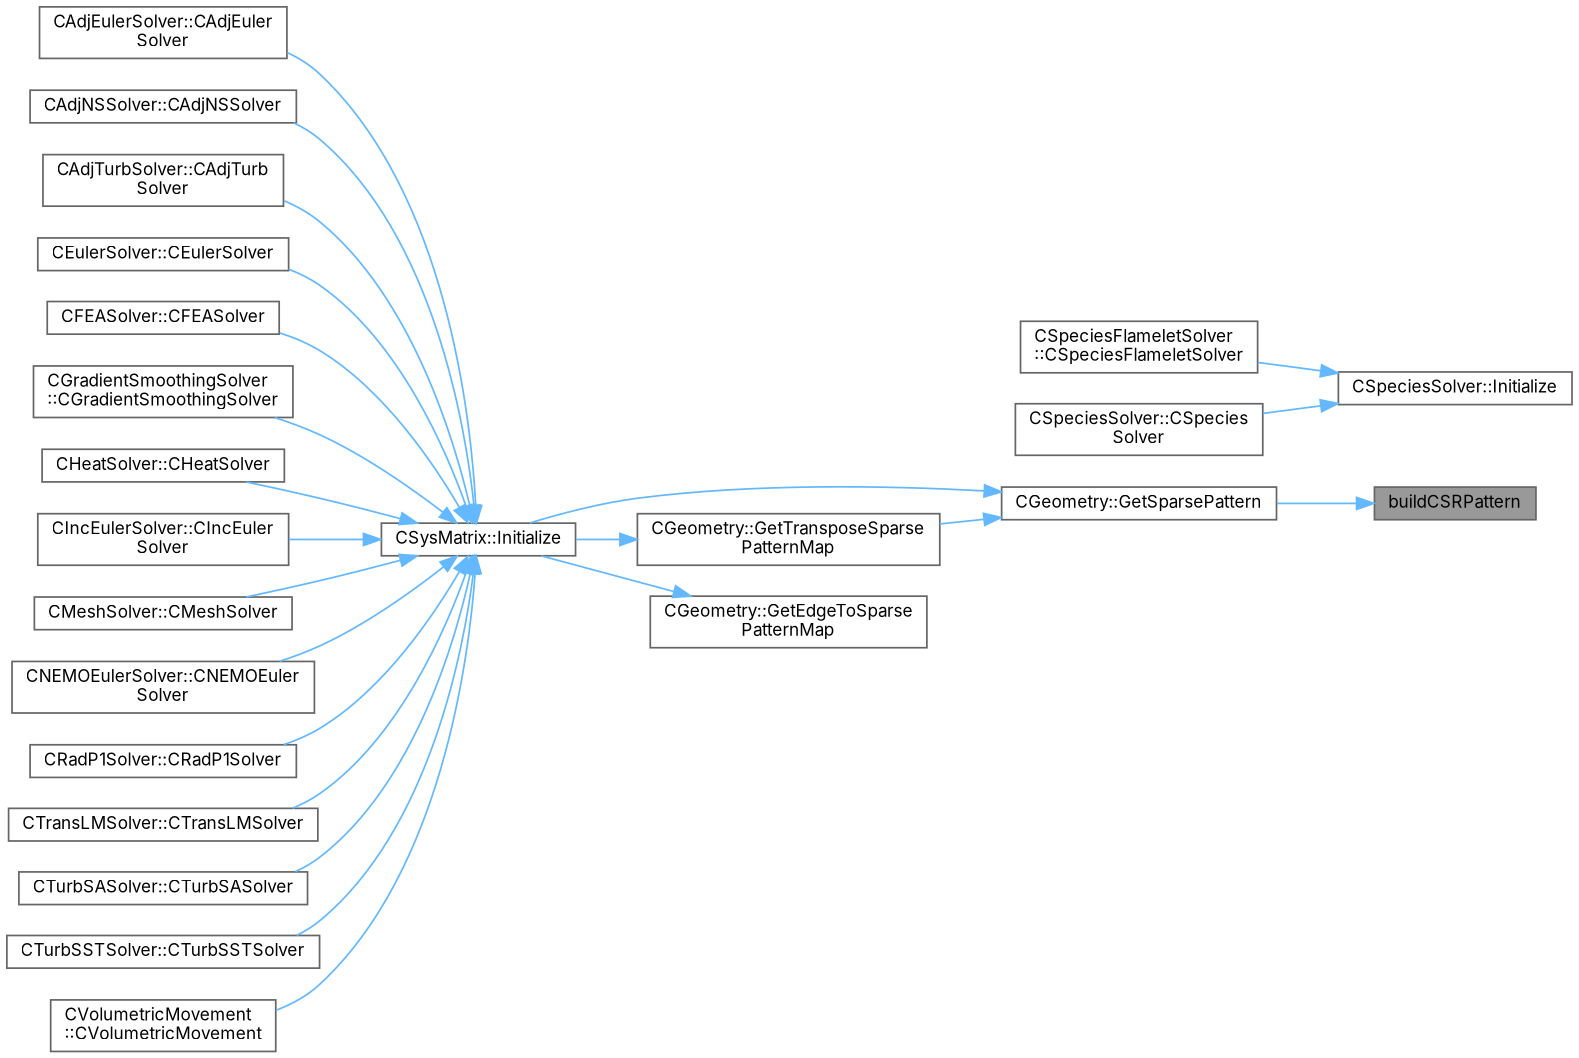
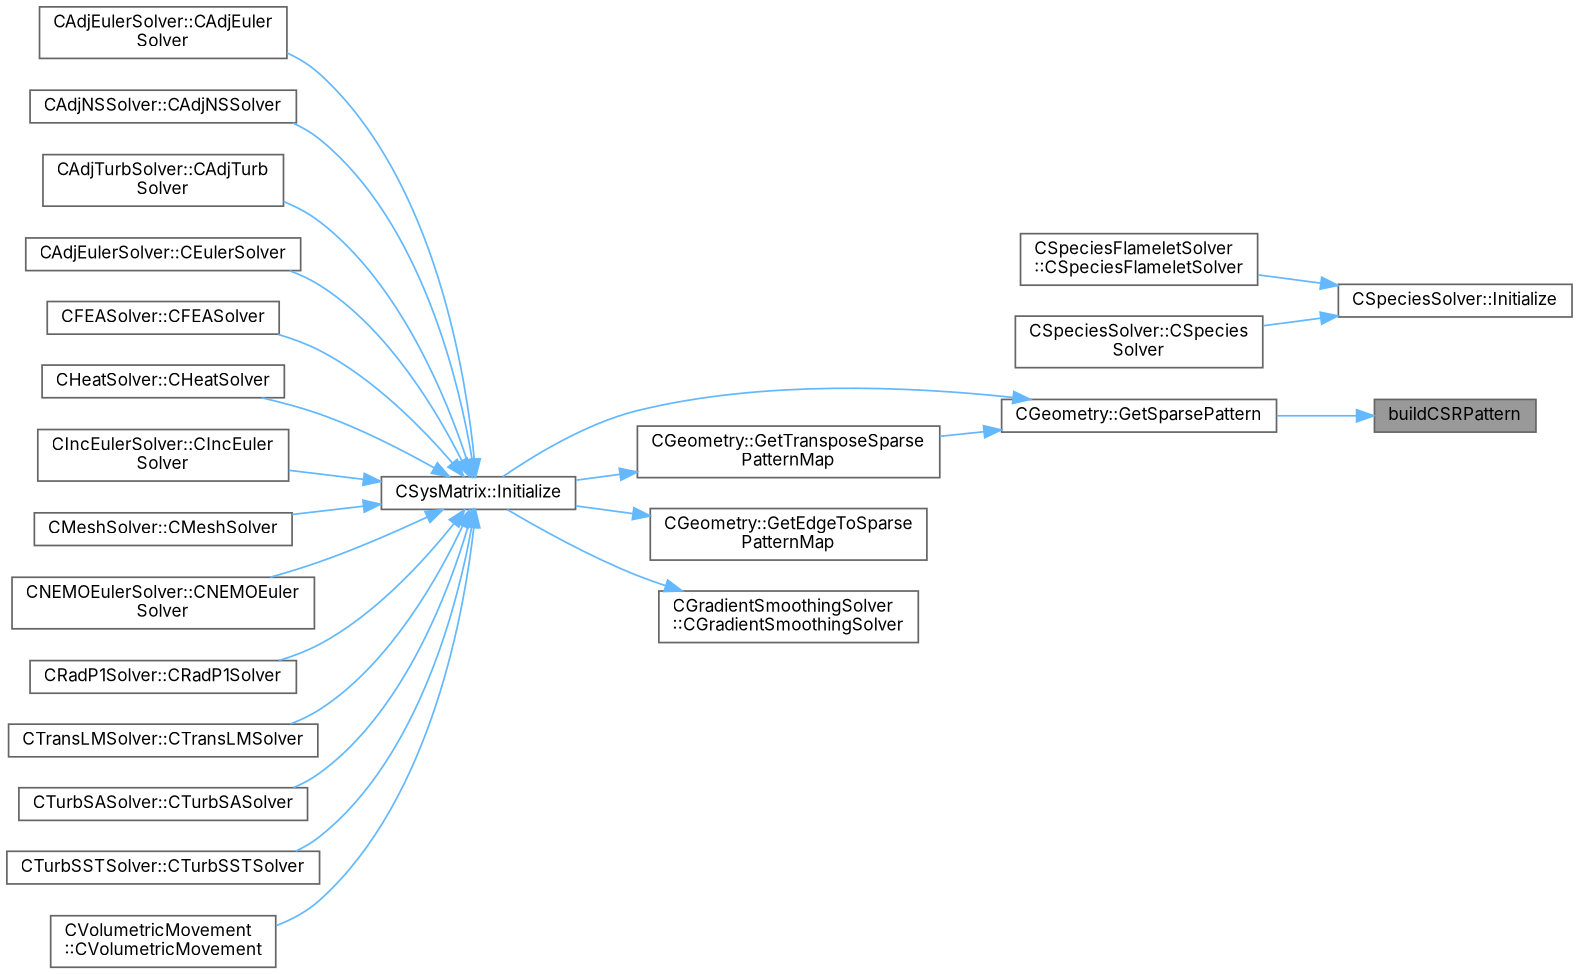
(163, 254) -> (163, 254)
(363, 458) -> (585, 552)
